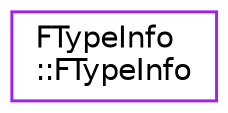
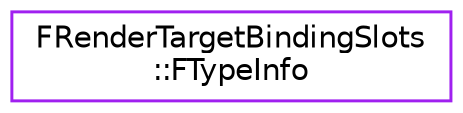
(114, 56) -> (231, 56)
